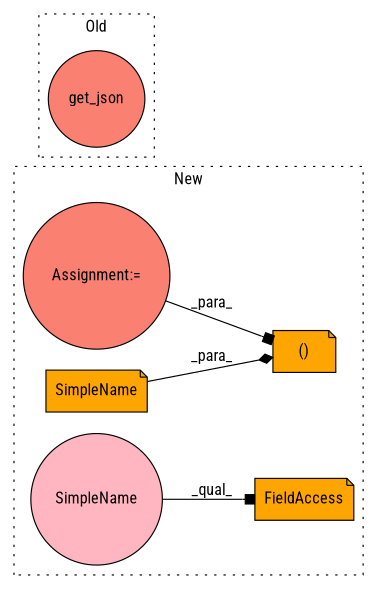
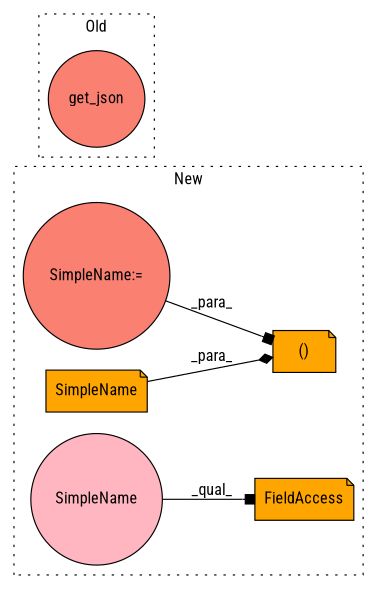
(97, 276) -> (97, 276)
